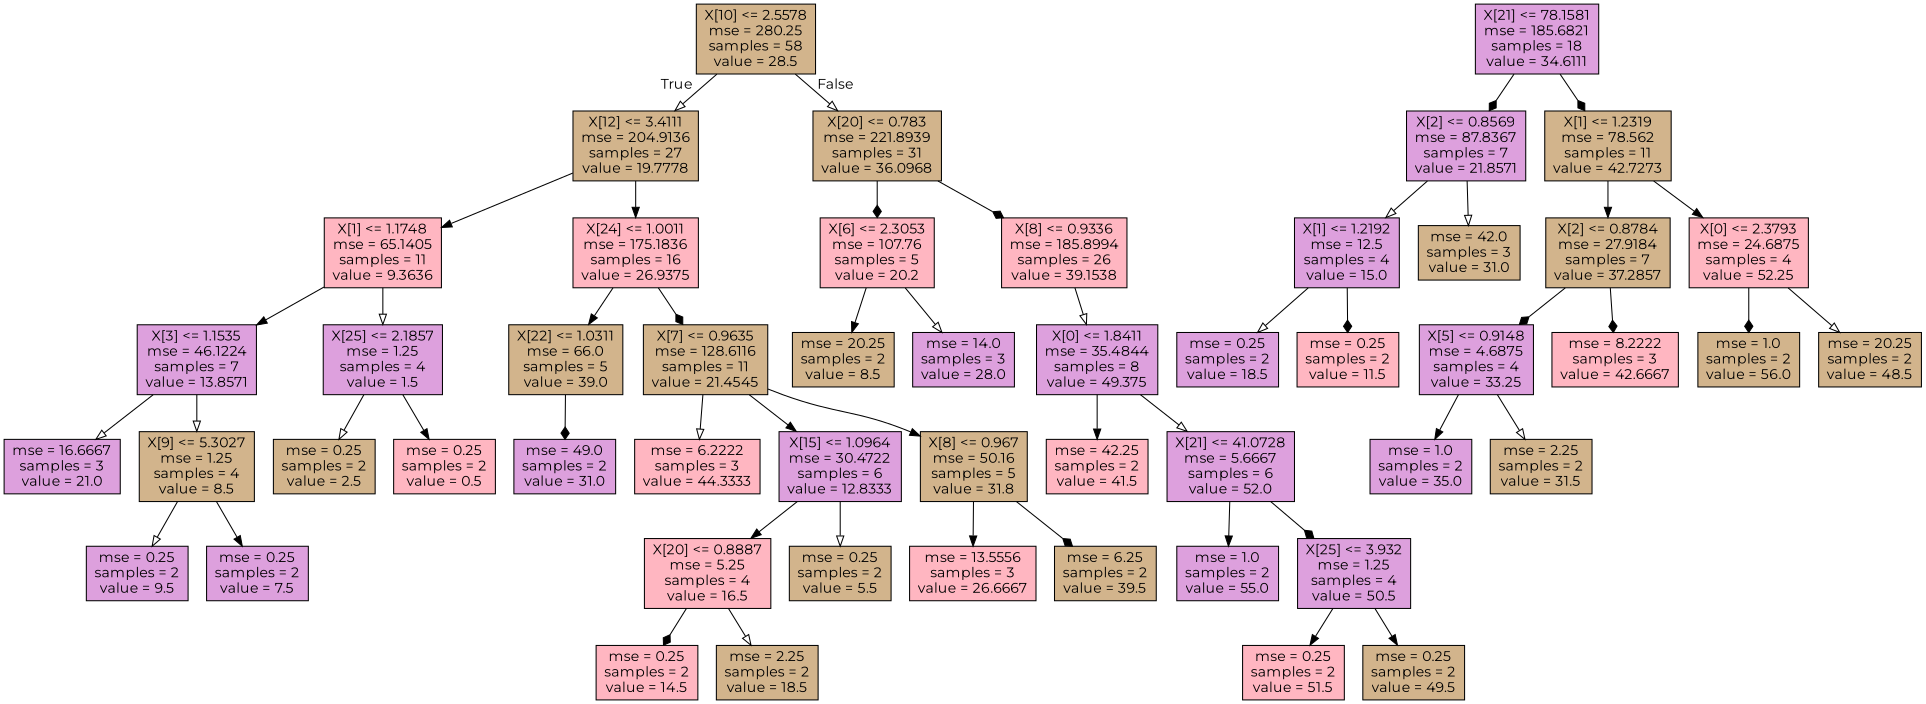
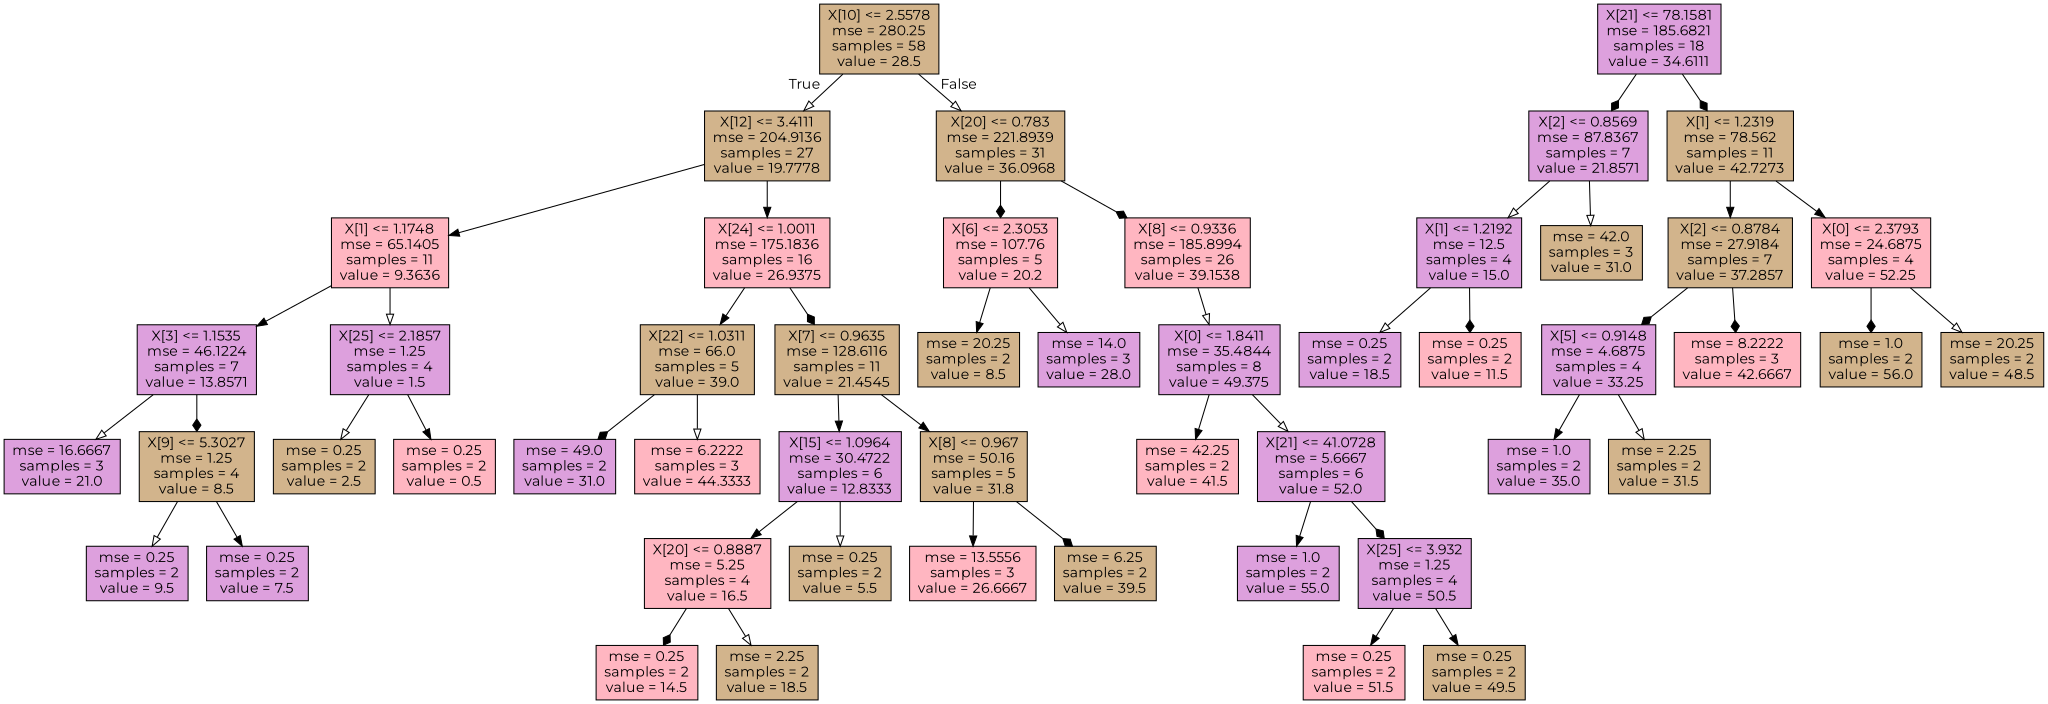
(197, 408) -> (197, 407)
(702, 412) -> (697, 412)
